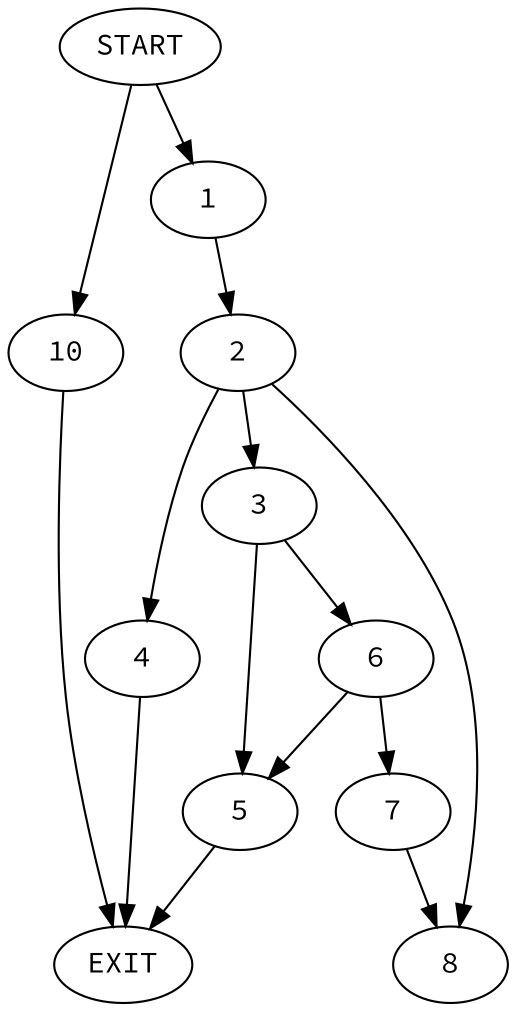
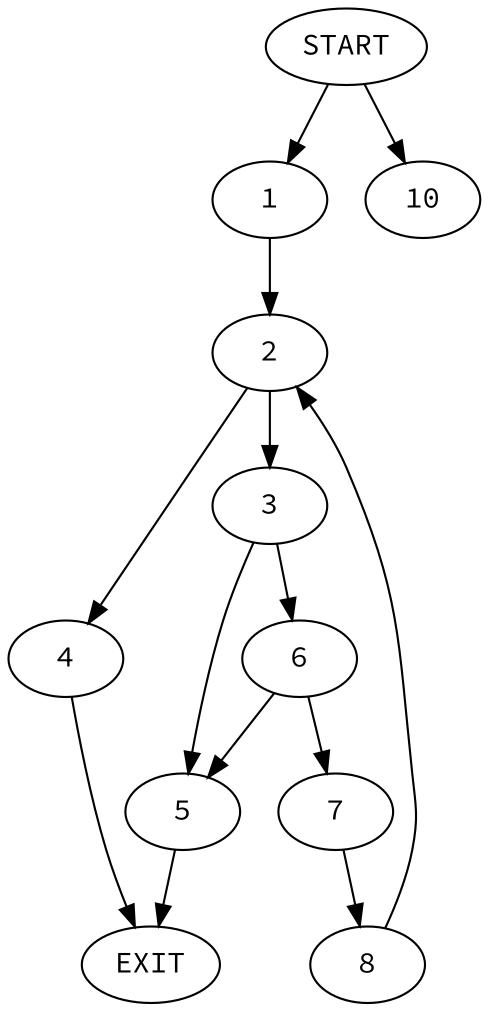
(450, 615) -> (401, 660)
(62, 650) -> none
